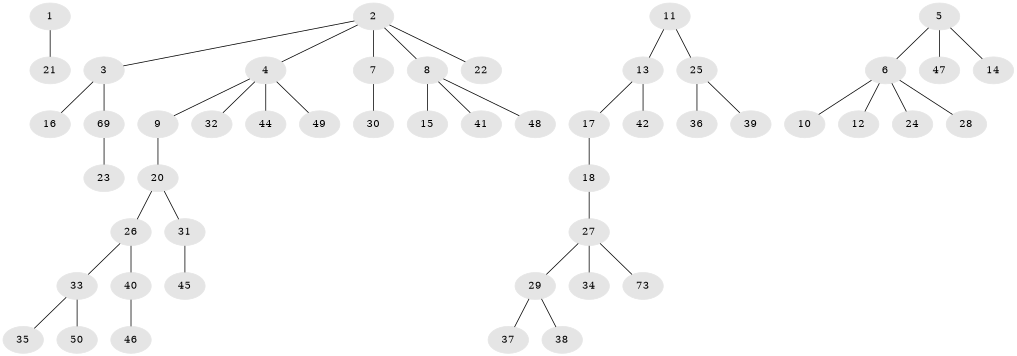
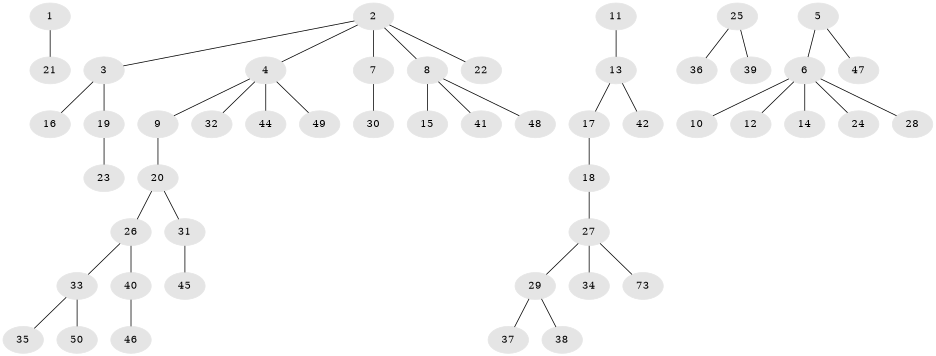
(684, 43) -> none
(966, 43) -> (805, 97)
(104, 124) -> (104, 124)
